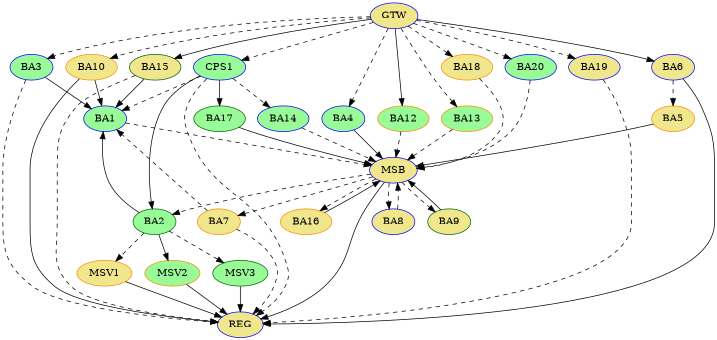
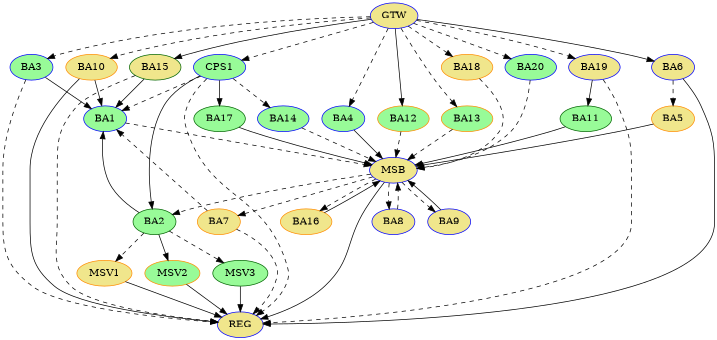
none -> (586, 119)
(449, 222) -> (449, 222)
